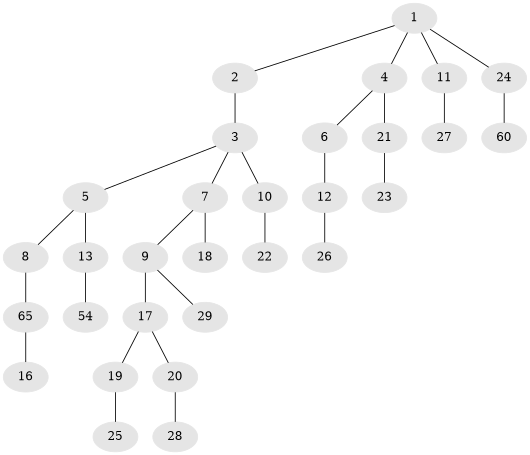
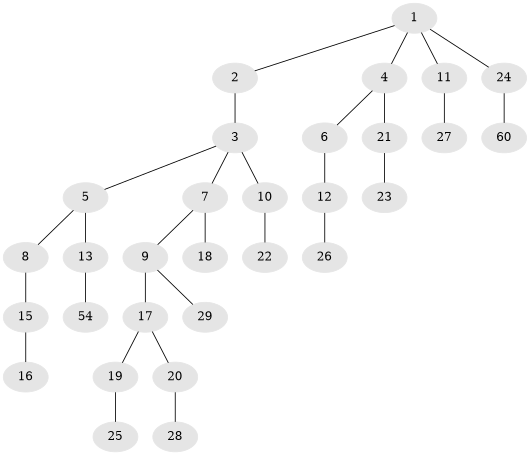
(26, 317) -> (26, 317)
